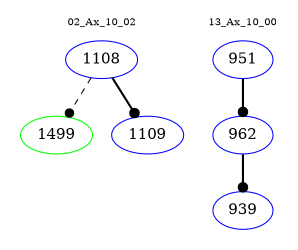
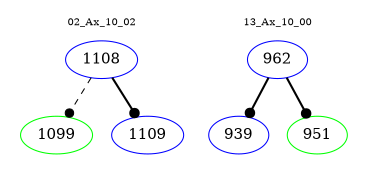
(243, 60) -> (317, 135)
(243, 93) -> (295, 94)
(57, 135) -> (57, 135)
